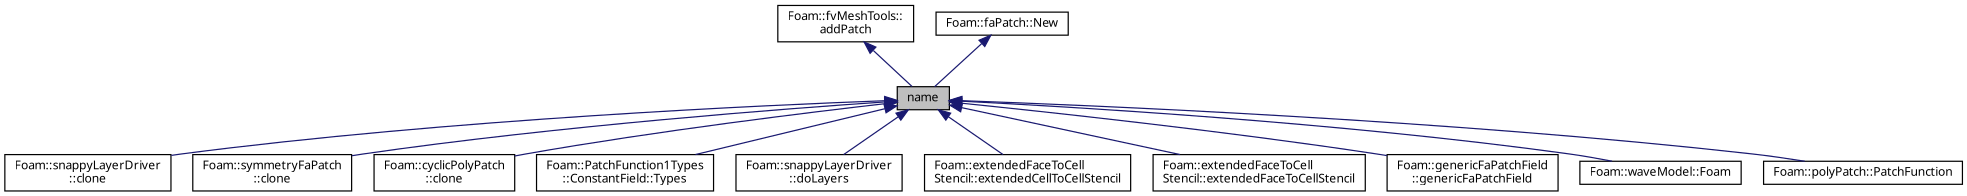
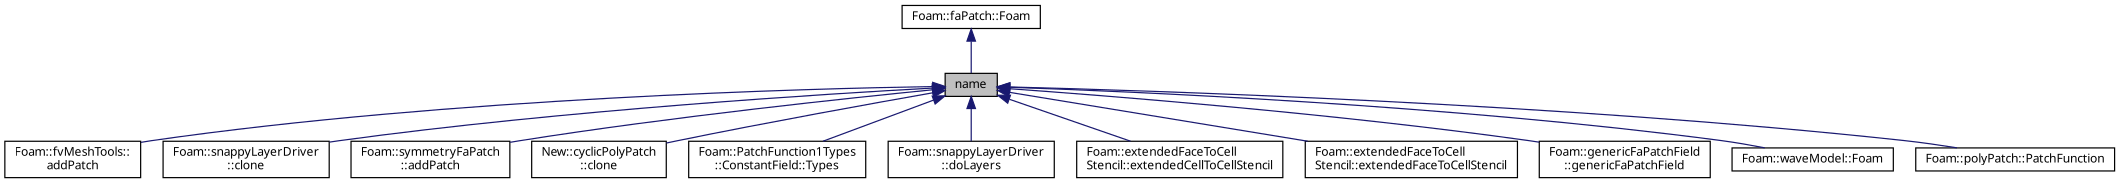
(1002, 24) -> (971, 17)
(893, 69) -> (536, 103)
(272, 173) -> (430, 159)
(444, 173) -> (599, 159)
